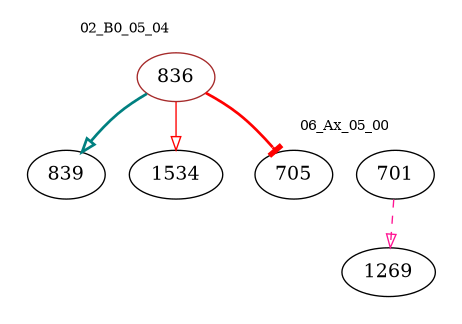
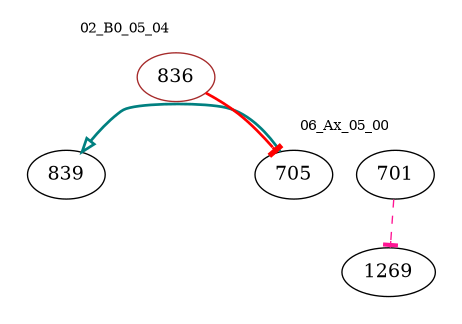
(117, 115) -> (188, 104)
(176, 175) -> none
(392, 220) -> (392, 220)
